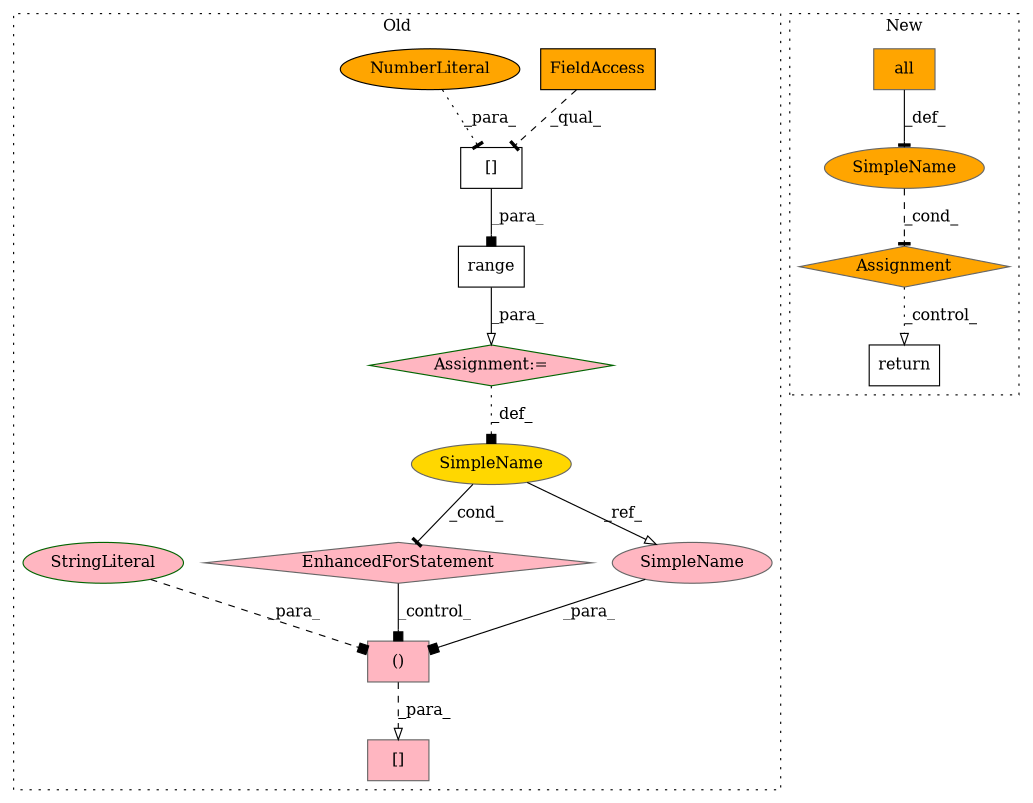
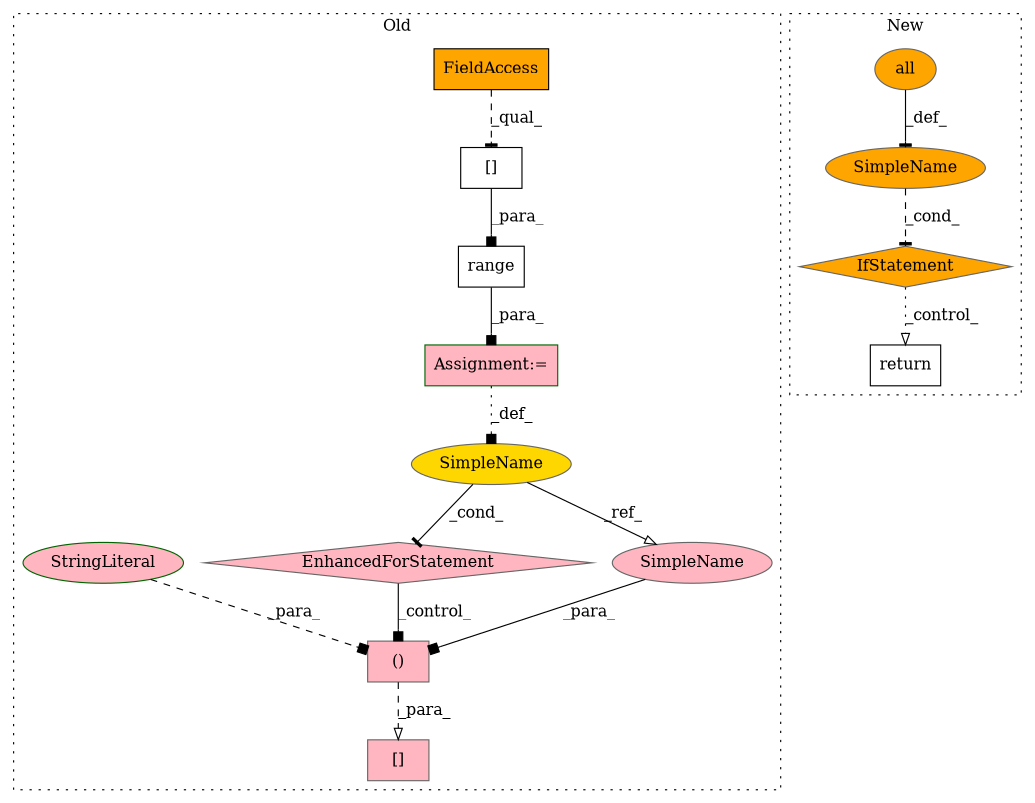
(430, 69) -> none
(904, 69) -> (906, 69)
(904, 267) -> (906, 267)
(491, 310) -> (491, 310)
(491, 365) -> (491, 365)
